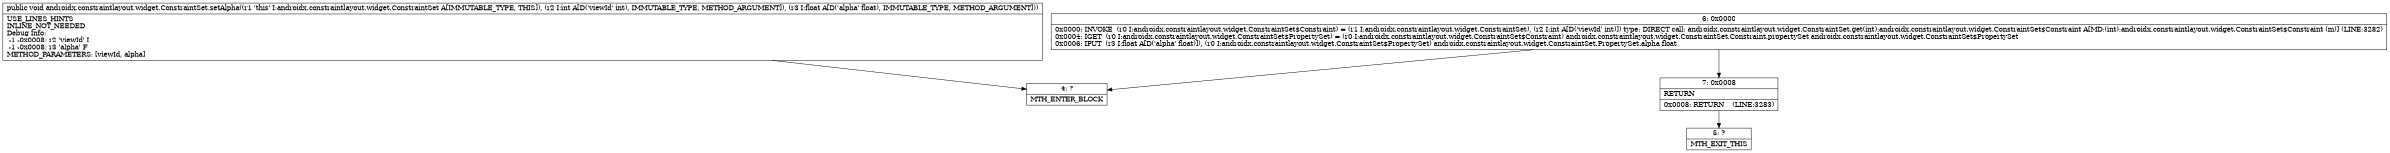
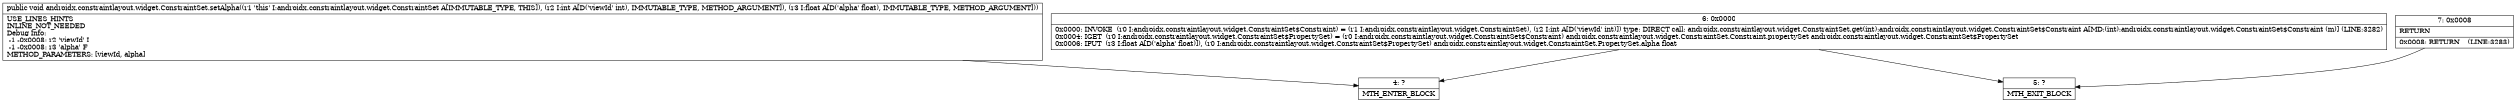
(1719, 61) -> (1909, 65)
(1719, 144) -> (2039, 94)
